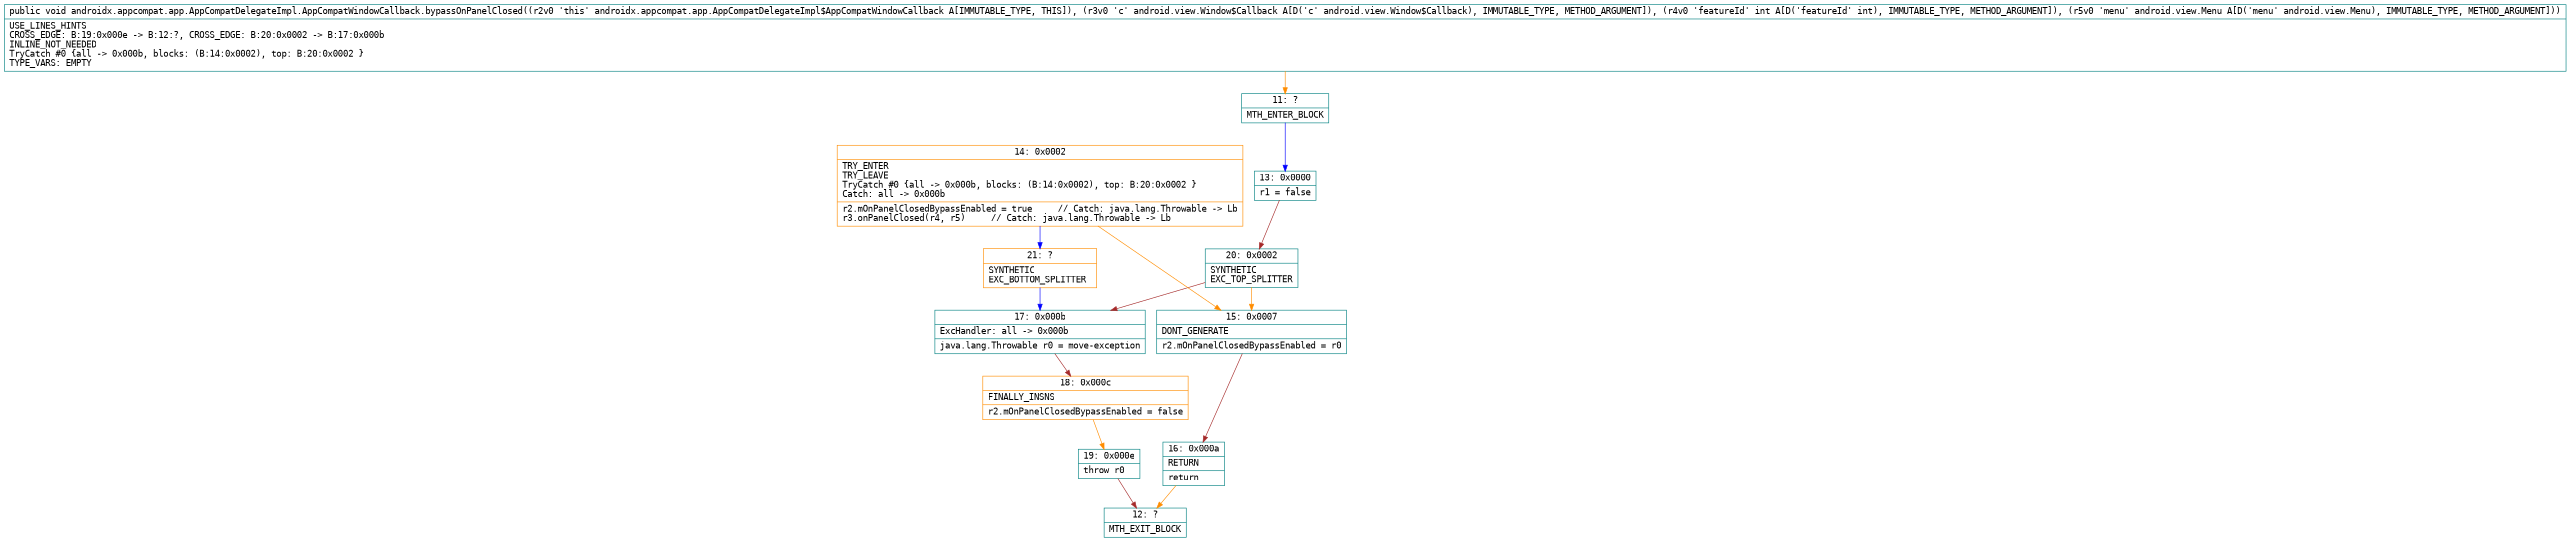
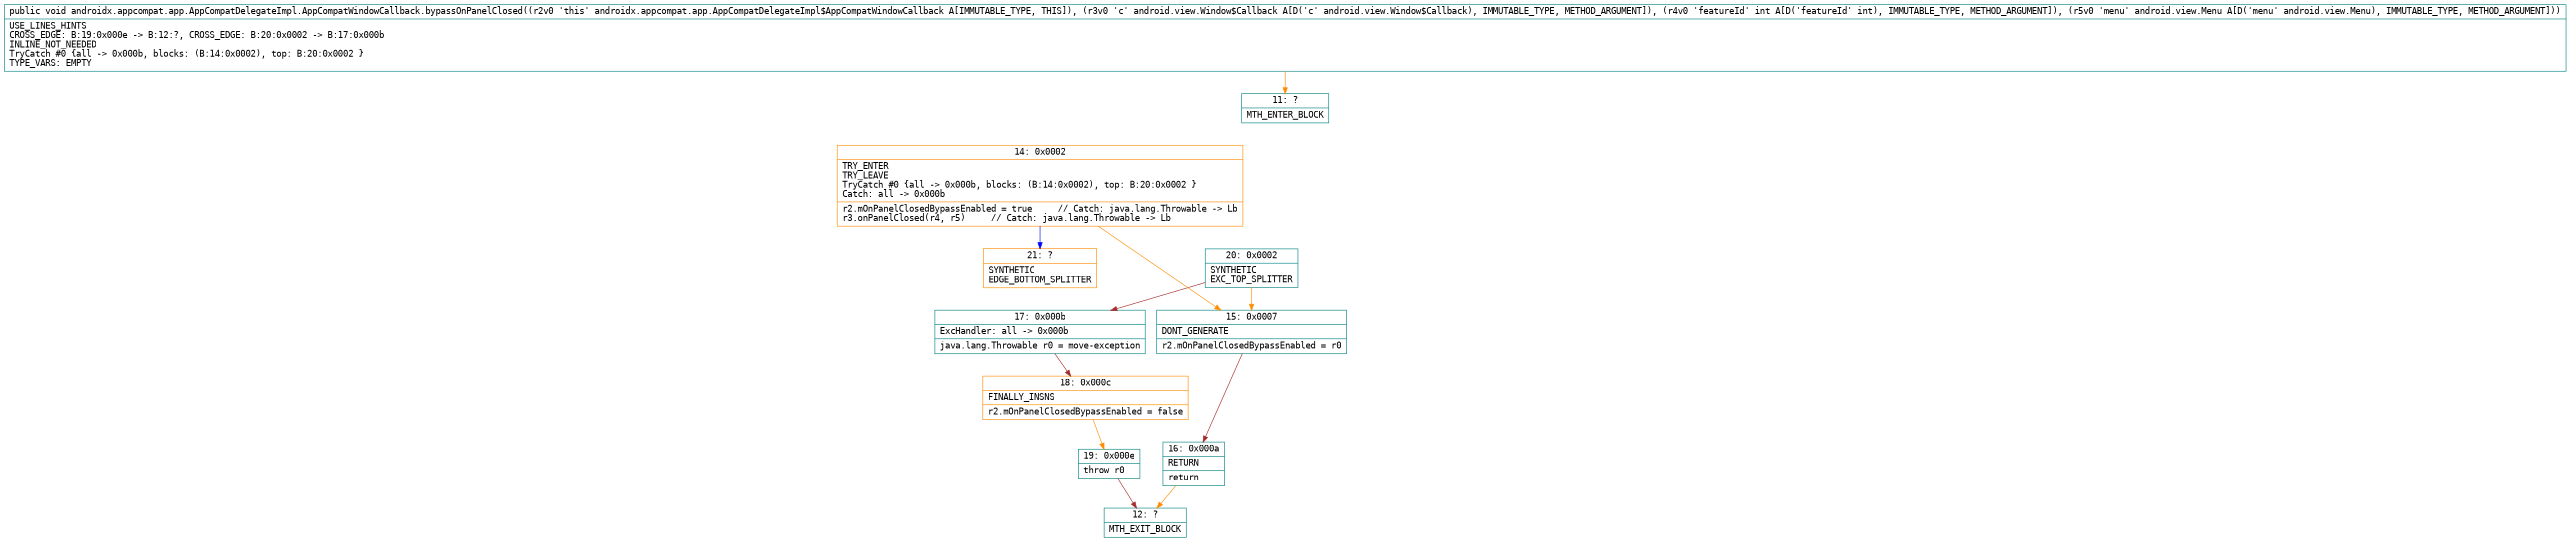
(1285, 186) -> none
(1037, 280) -> (1040, 280)
(1040, 296) -> none
